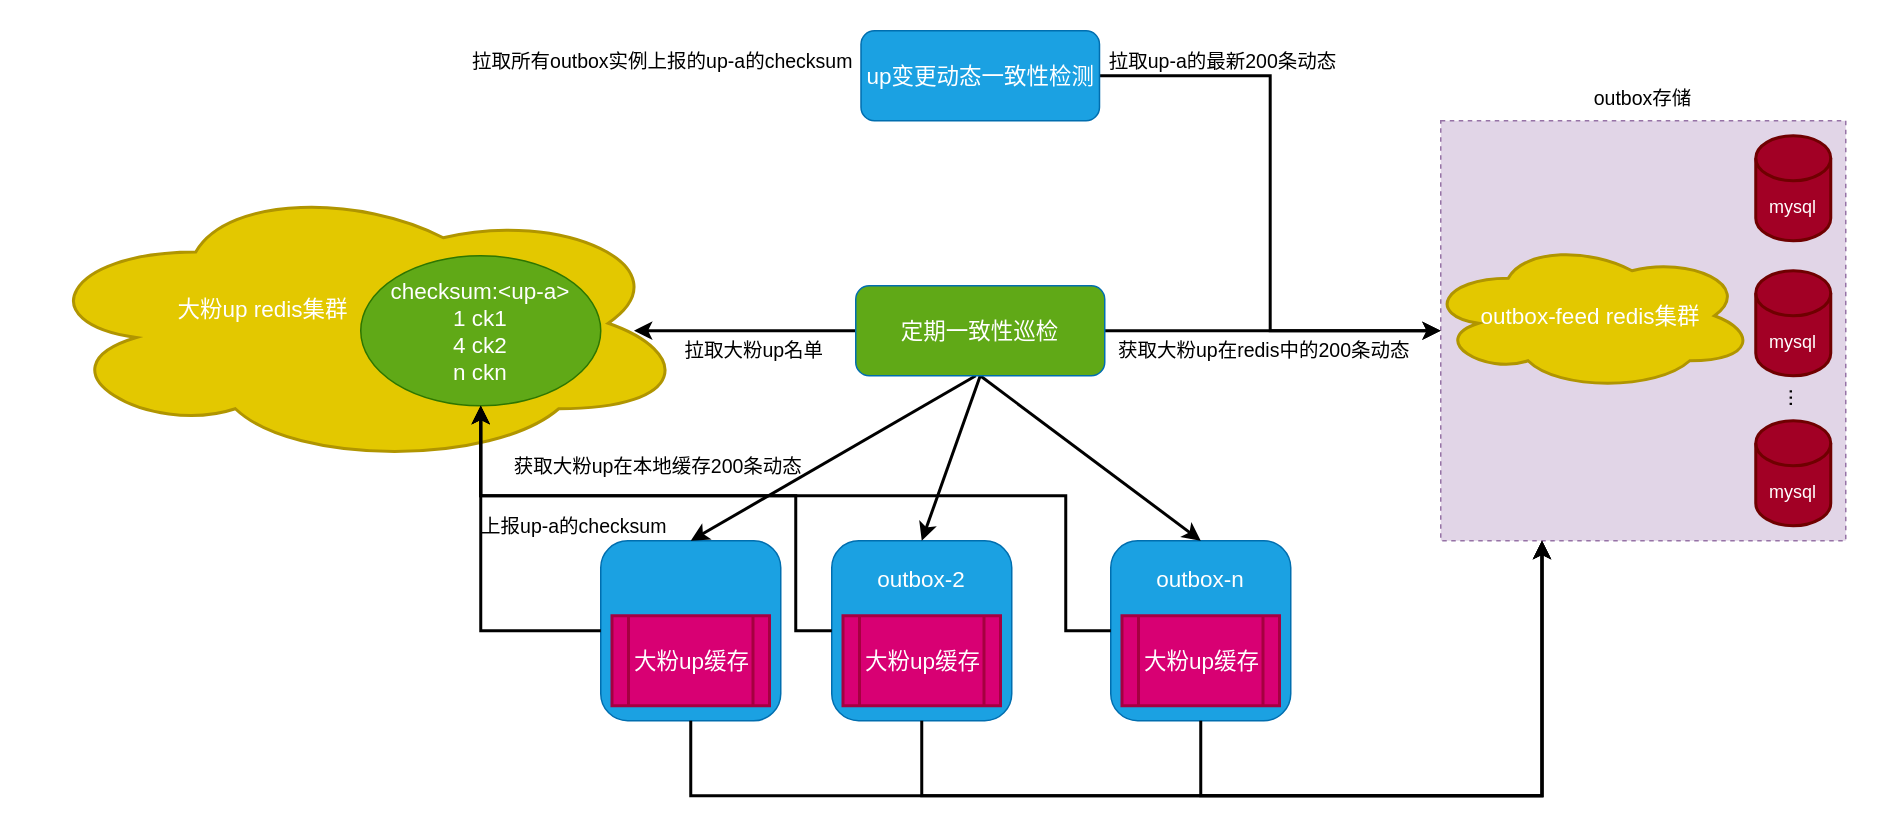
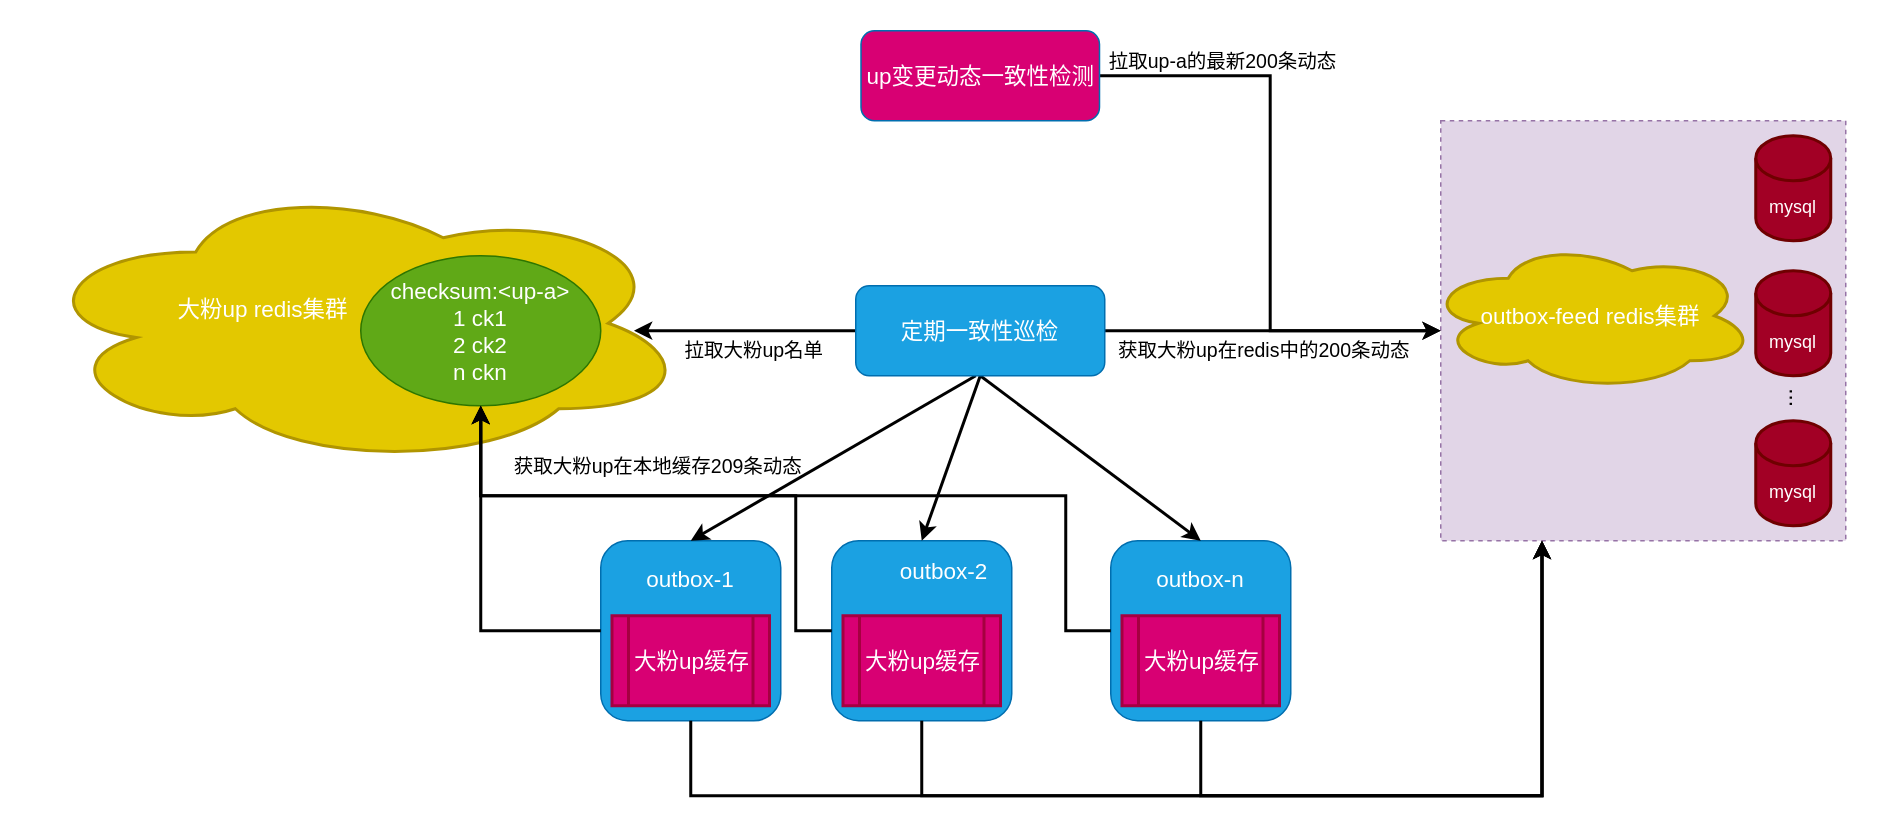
(663, 61) -> none
(980, 76) -> (980, 76)
(1643, 98) -> none
(481, 331) -> (481, 331)
(980, 331) -> (980, 331)
(659, 466) -> (659, 466)
(574, 526) -> none
none -> (691, 578)
(922, 578) -> (944, 571)
